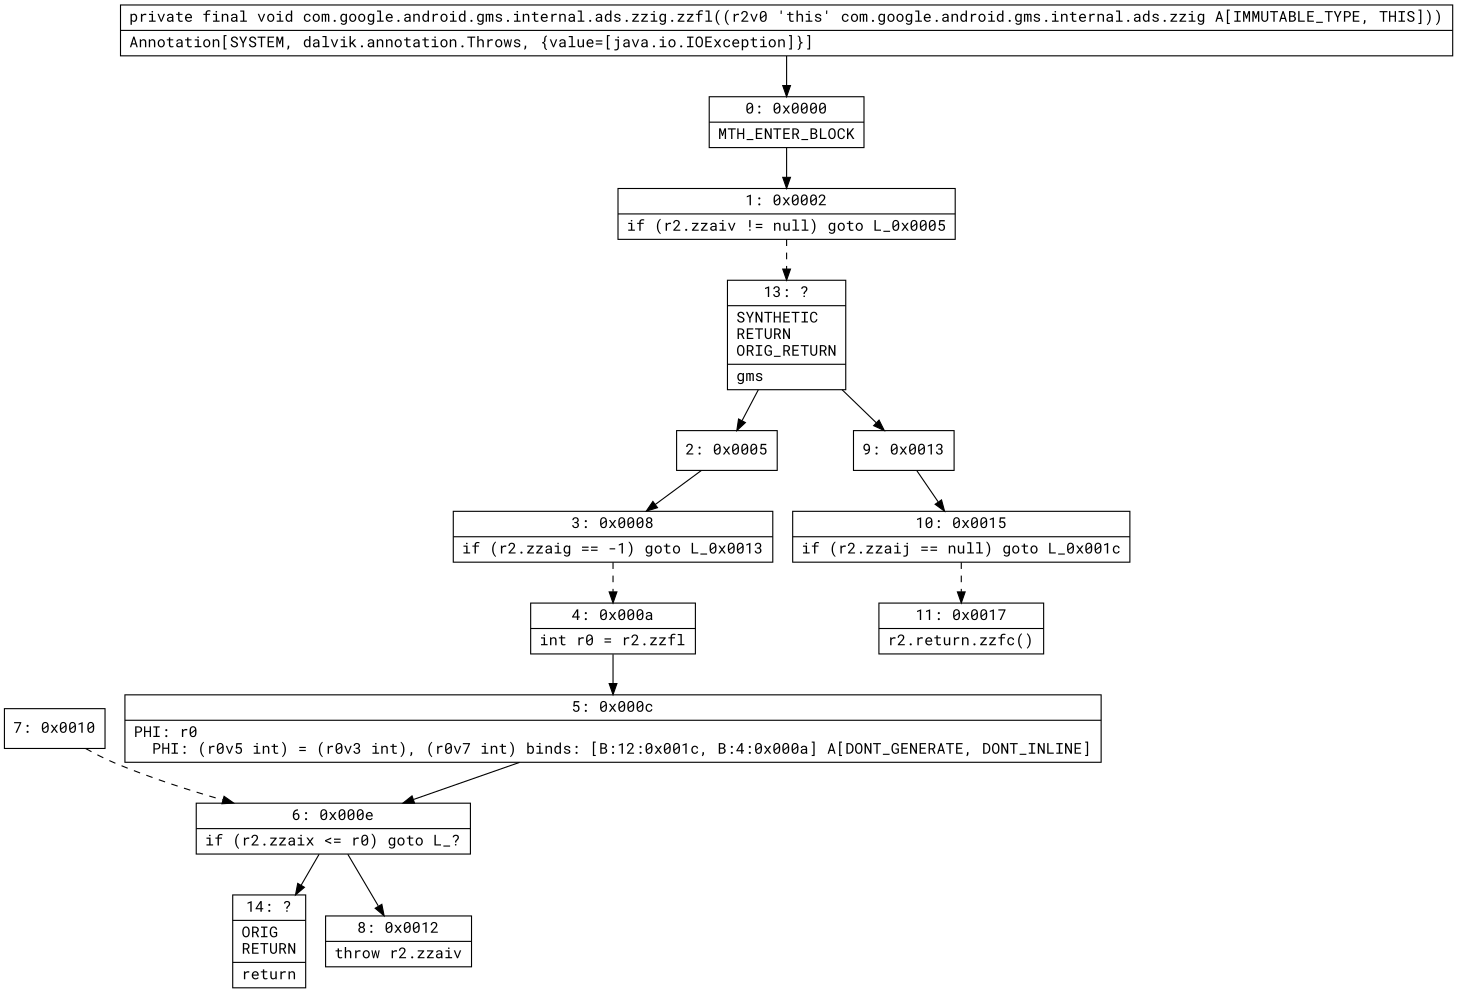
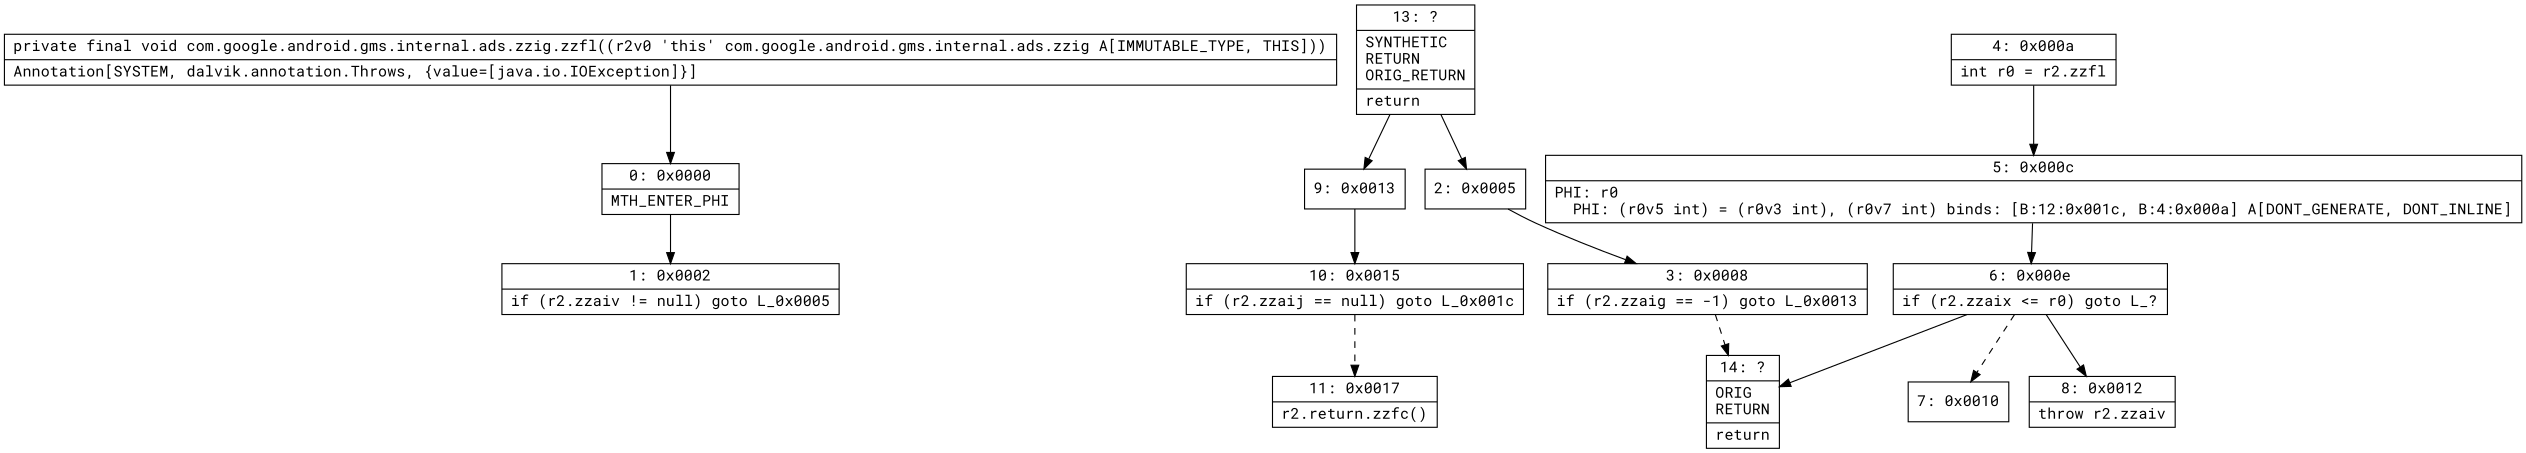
(787, 134) -> (671, 201)
(787, 254) -> none
(750, 376) -> (1393, 101)
(613, 577) -> (1720, 330)
(153, 778) -> (1996, 344)
